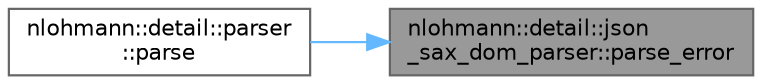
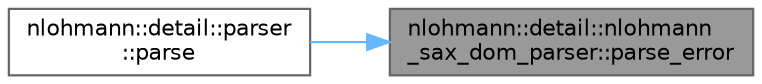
(572, 42) -> (572, 42)
